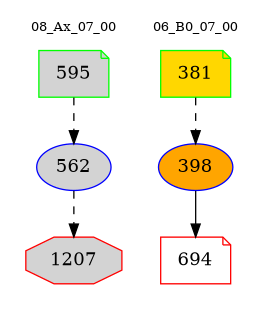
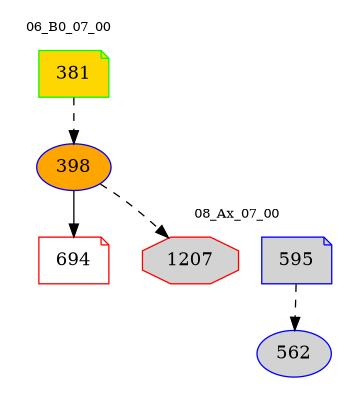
(74, 74) -> (297, 260)
(74, 207) -> (140, 213)
